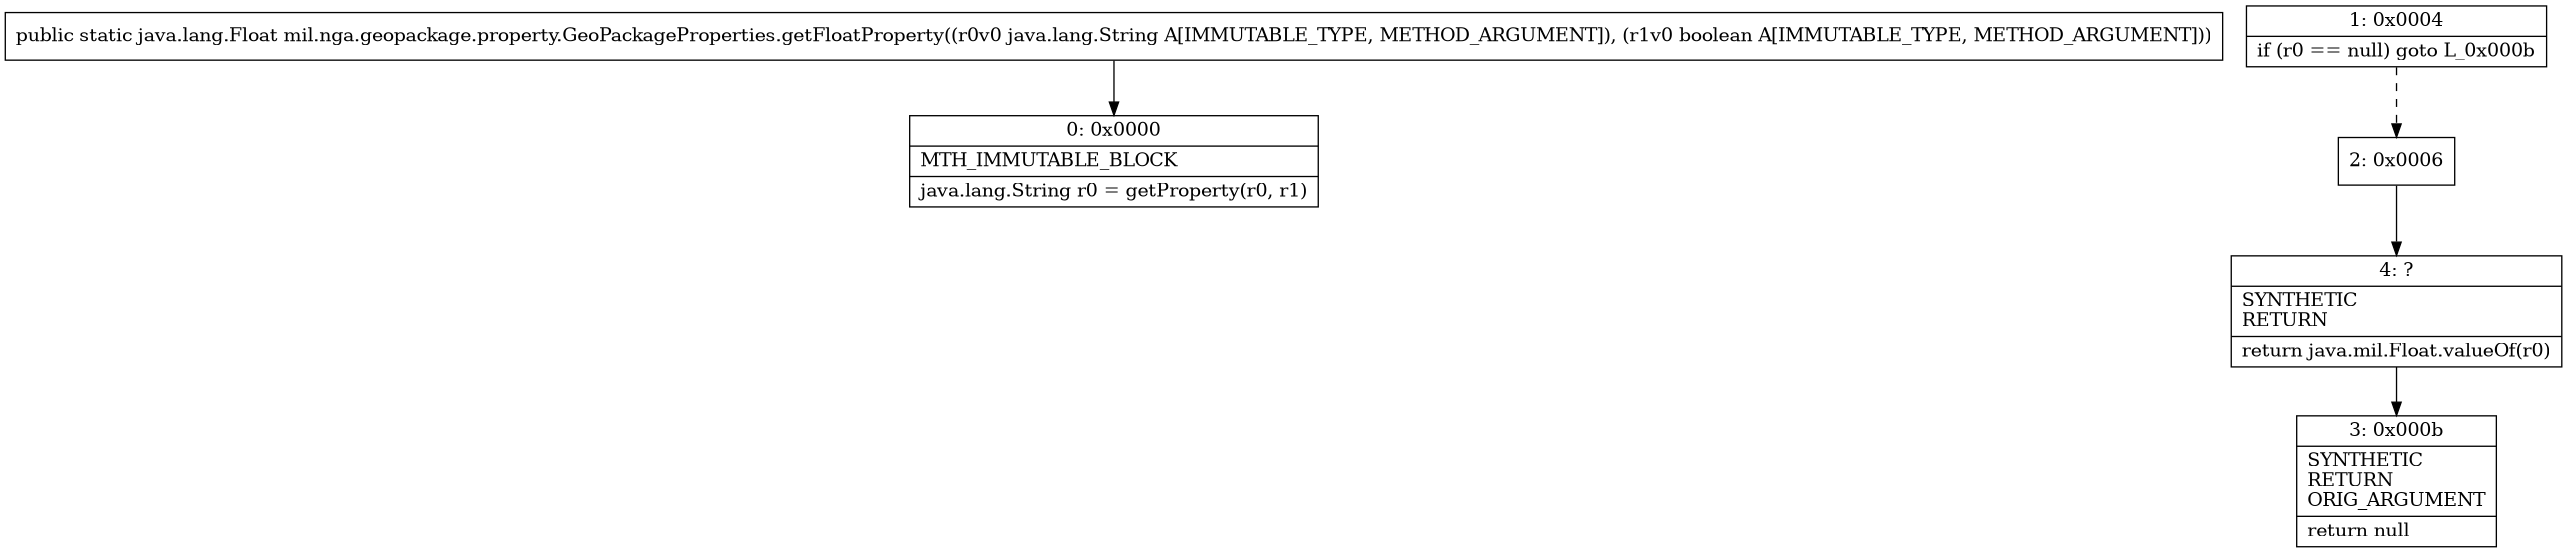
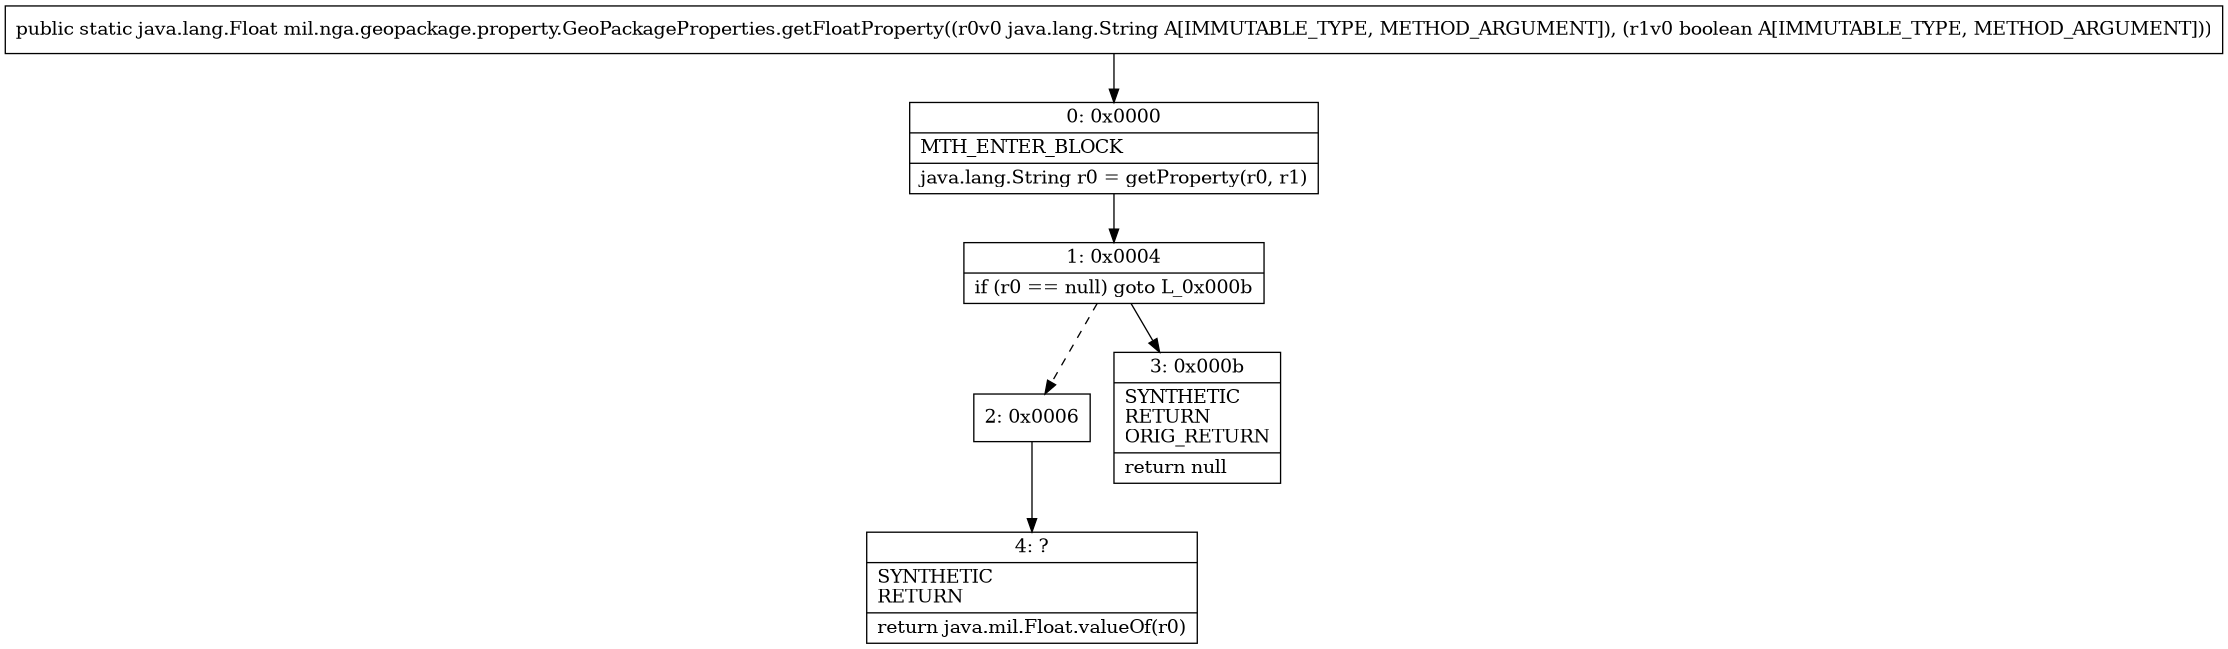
(1049, 161) -> (1022, 147)
none -> (1114, 211)
(2397, 385) -> (1142, 322)
(2397, 500) -> (1197, 437)
